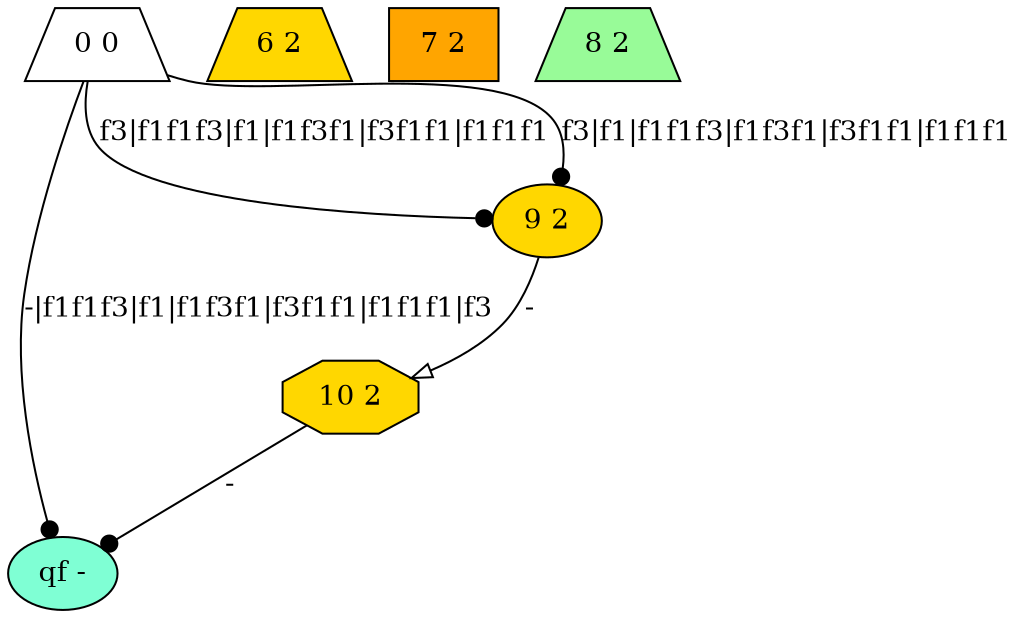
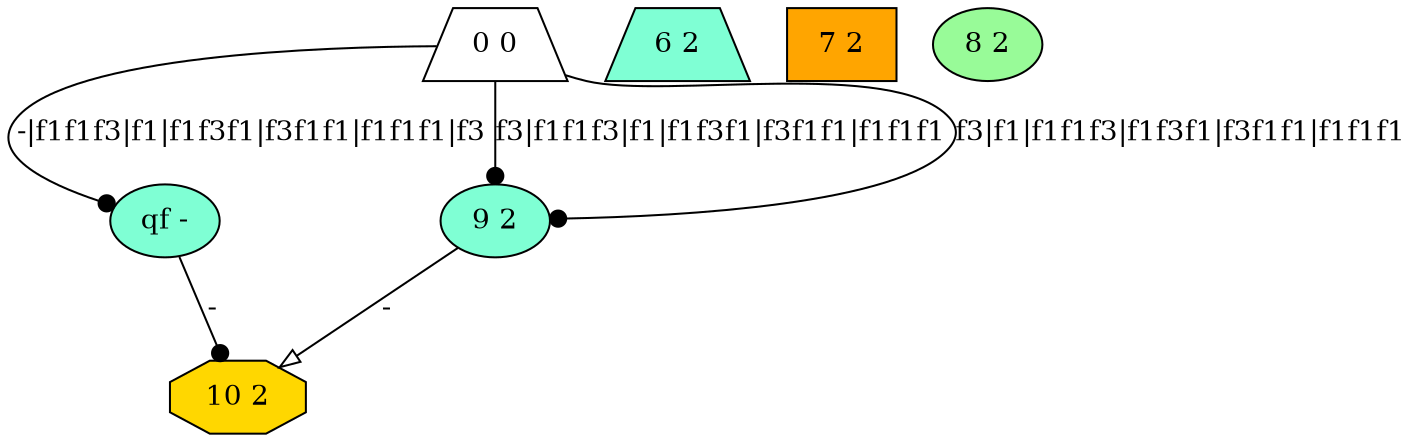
(280, 45) -> (678, 45)
(608, 45) -> (988, 45)
(547, 221) -> (495, 221)
(212, 482) -> (198, 301)
